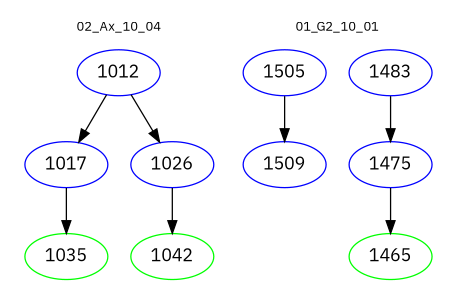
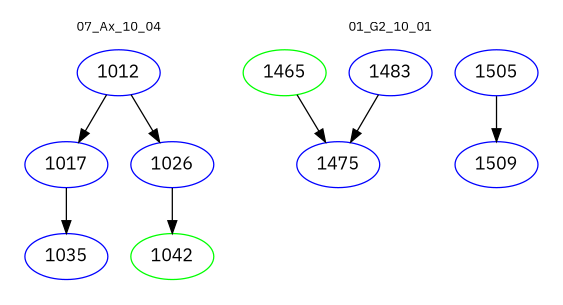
(119, 27) -> (119, 27)
(391, 204) -> (308, 113)
(66, 257) -> (66, 257)
